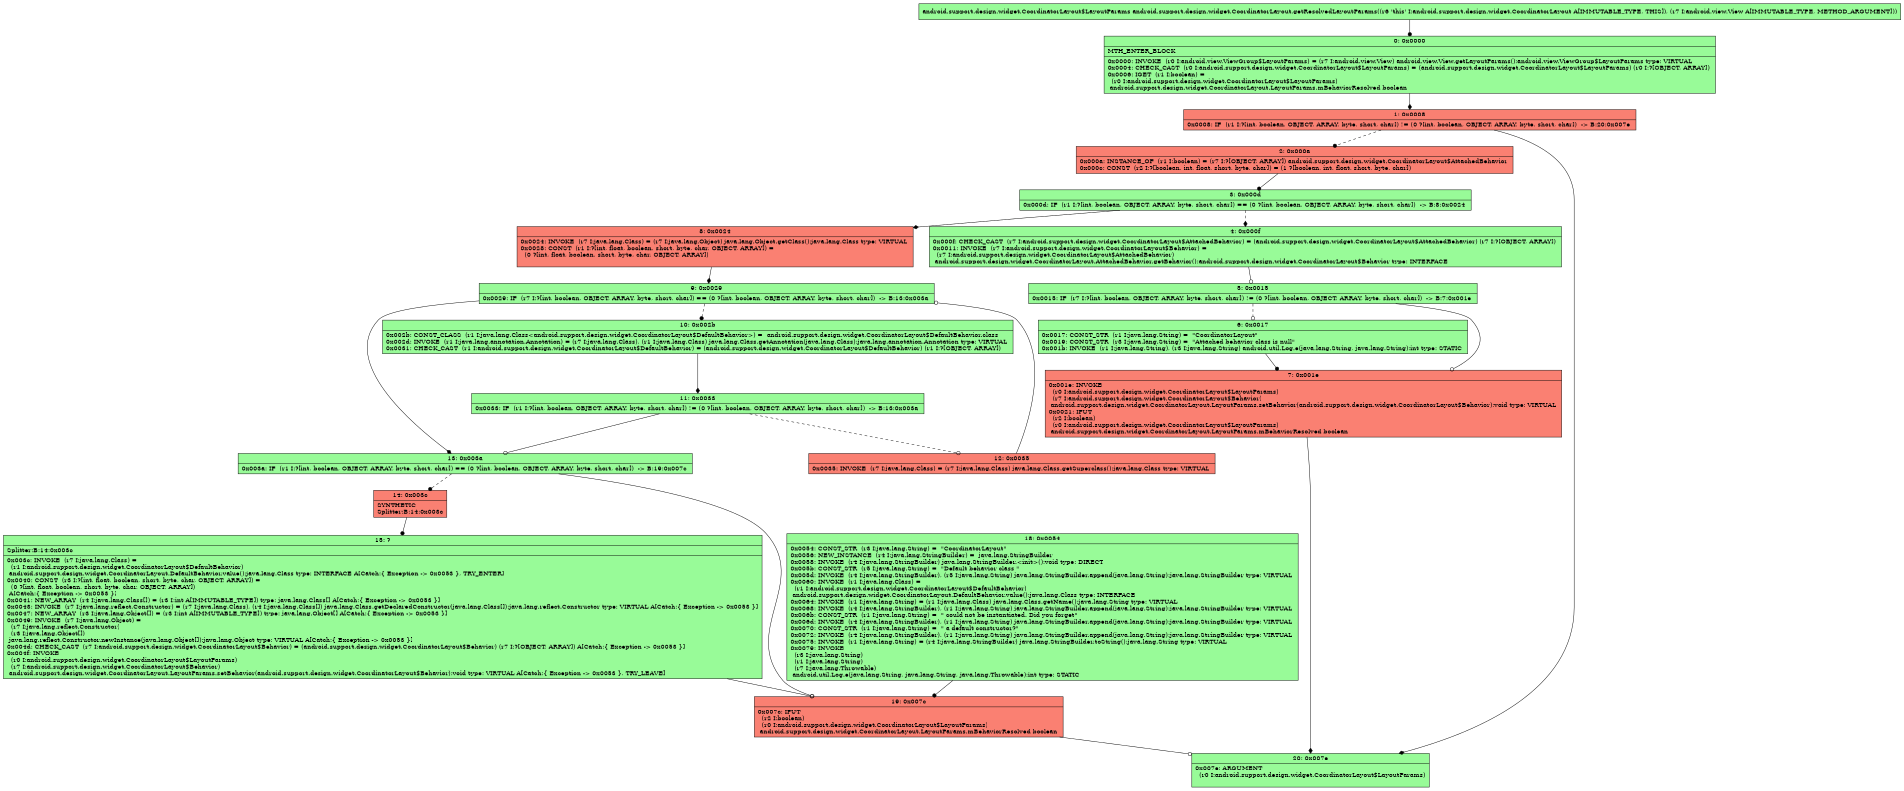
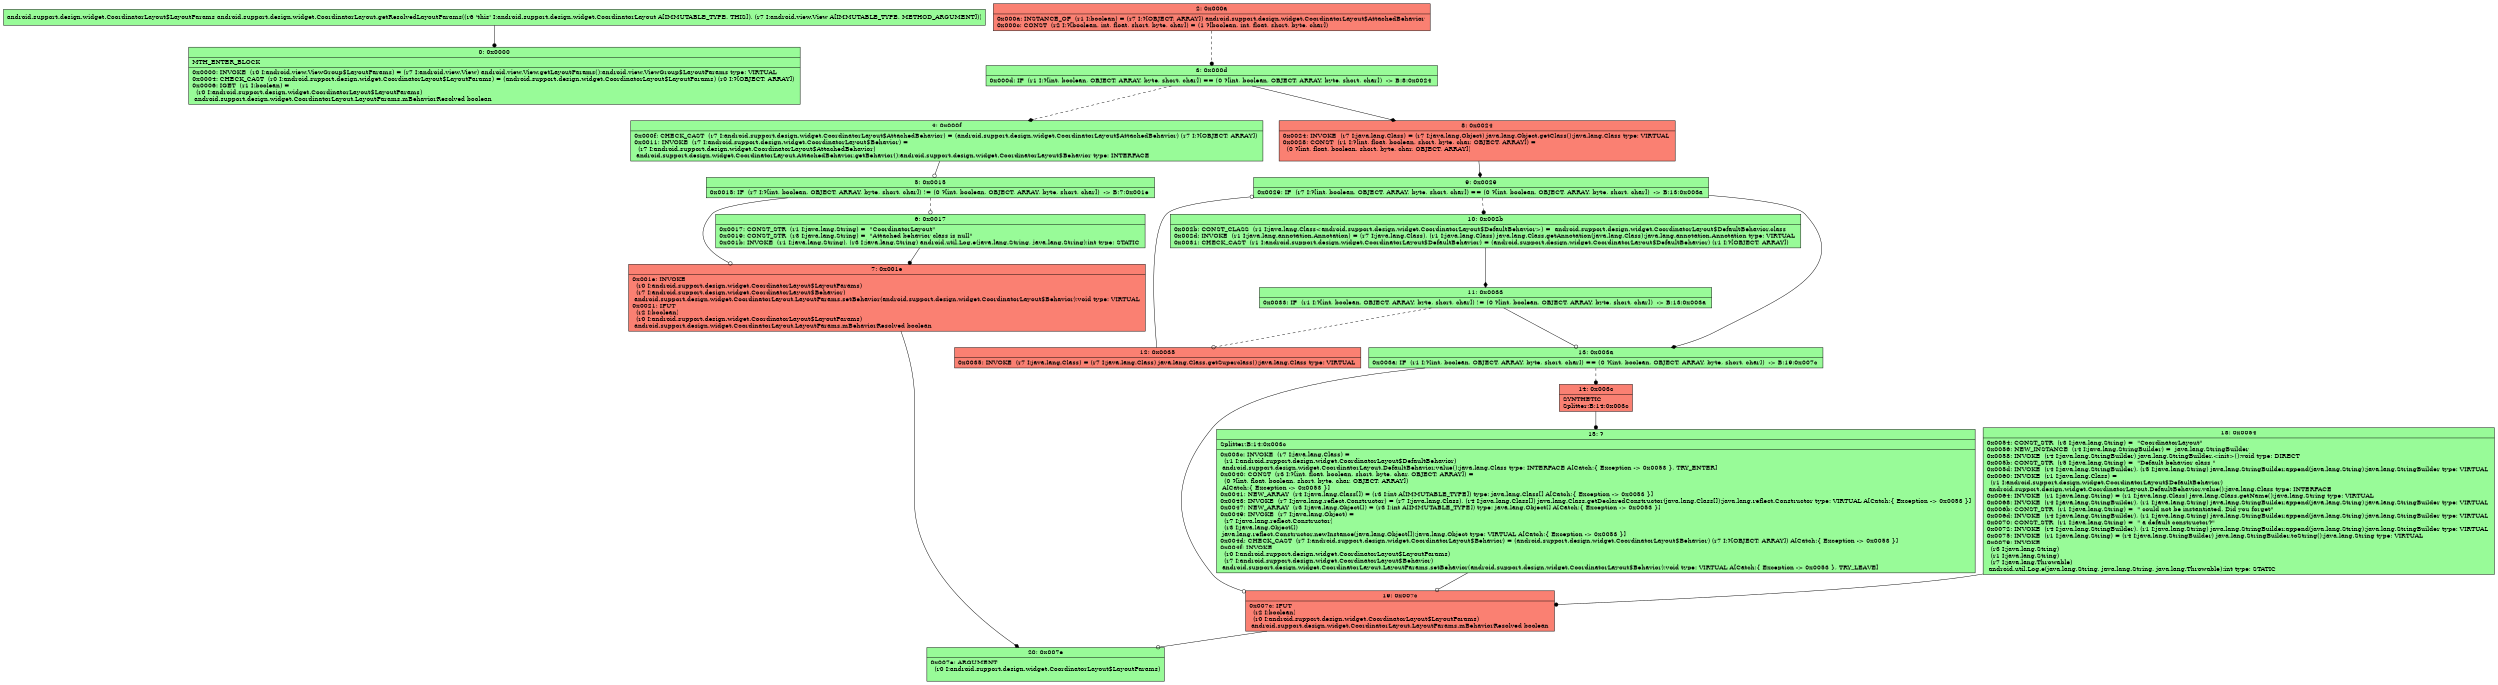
(1410, 120) -> none
(1269, 181) -> (1212, 46)
